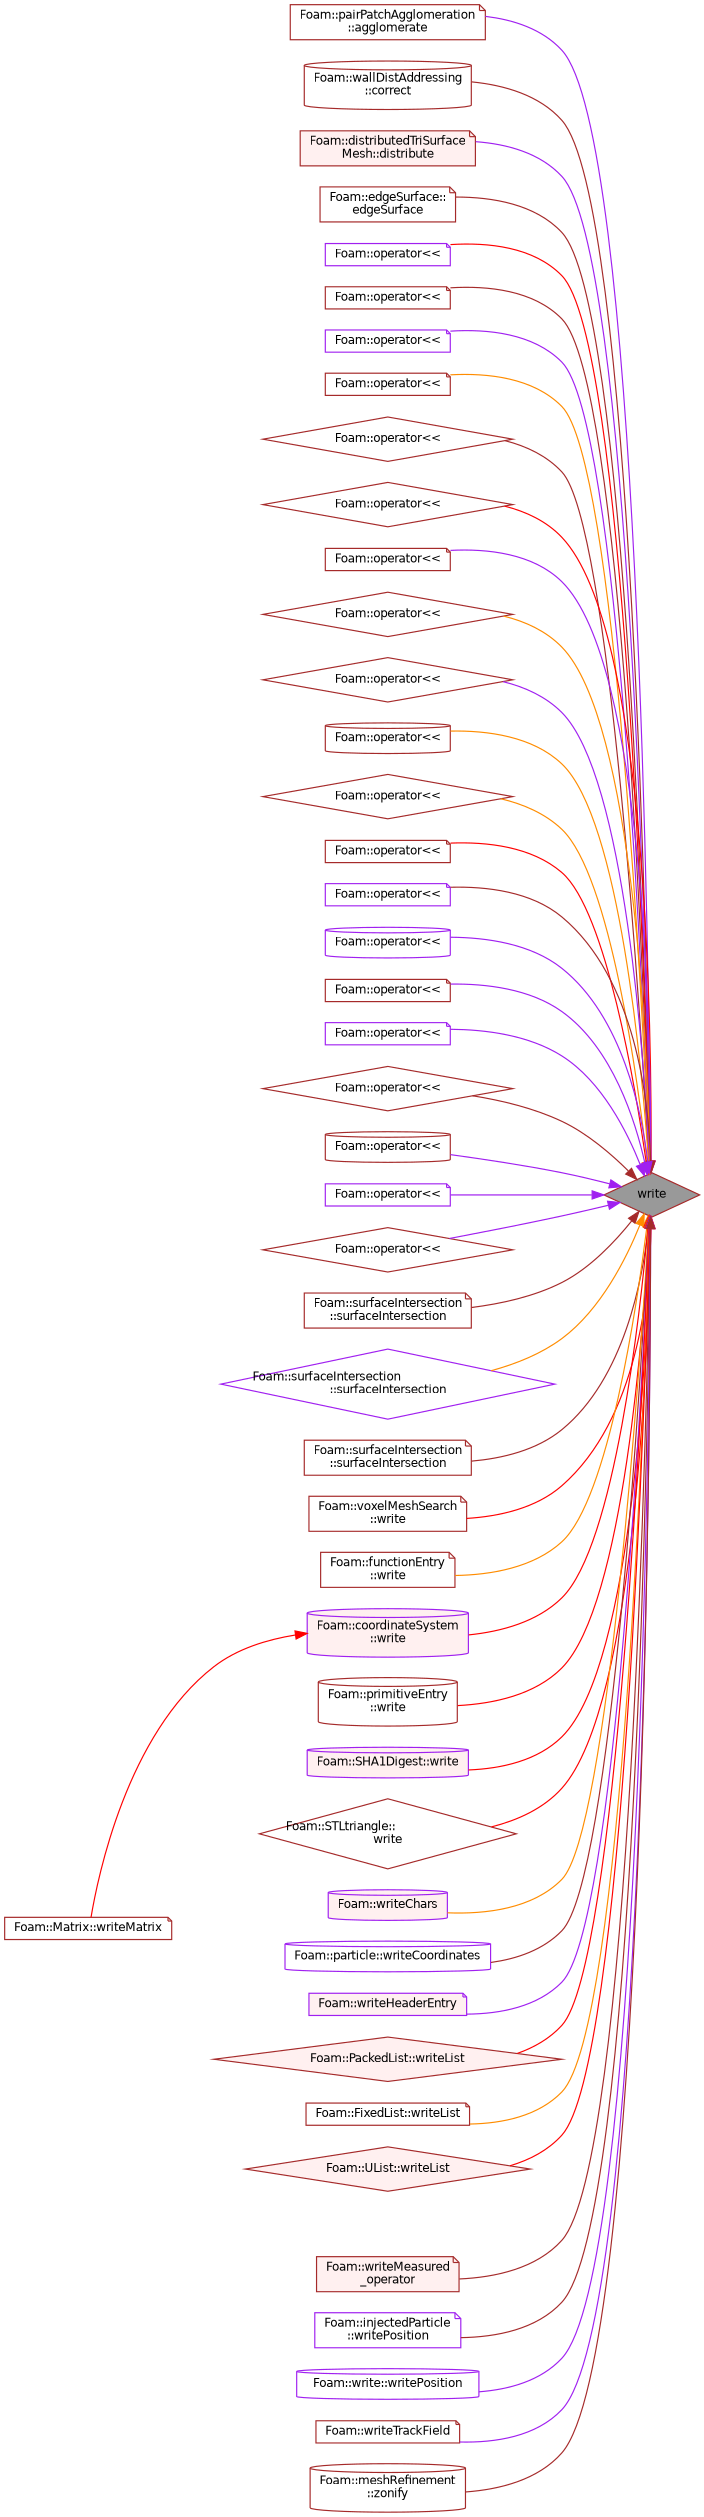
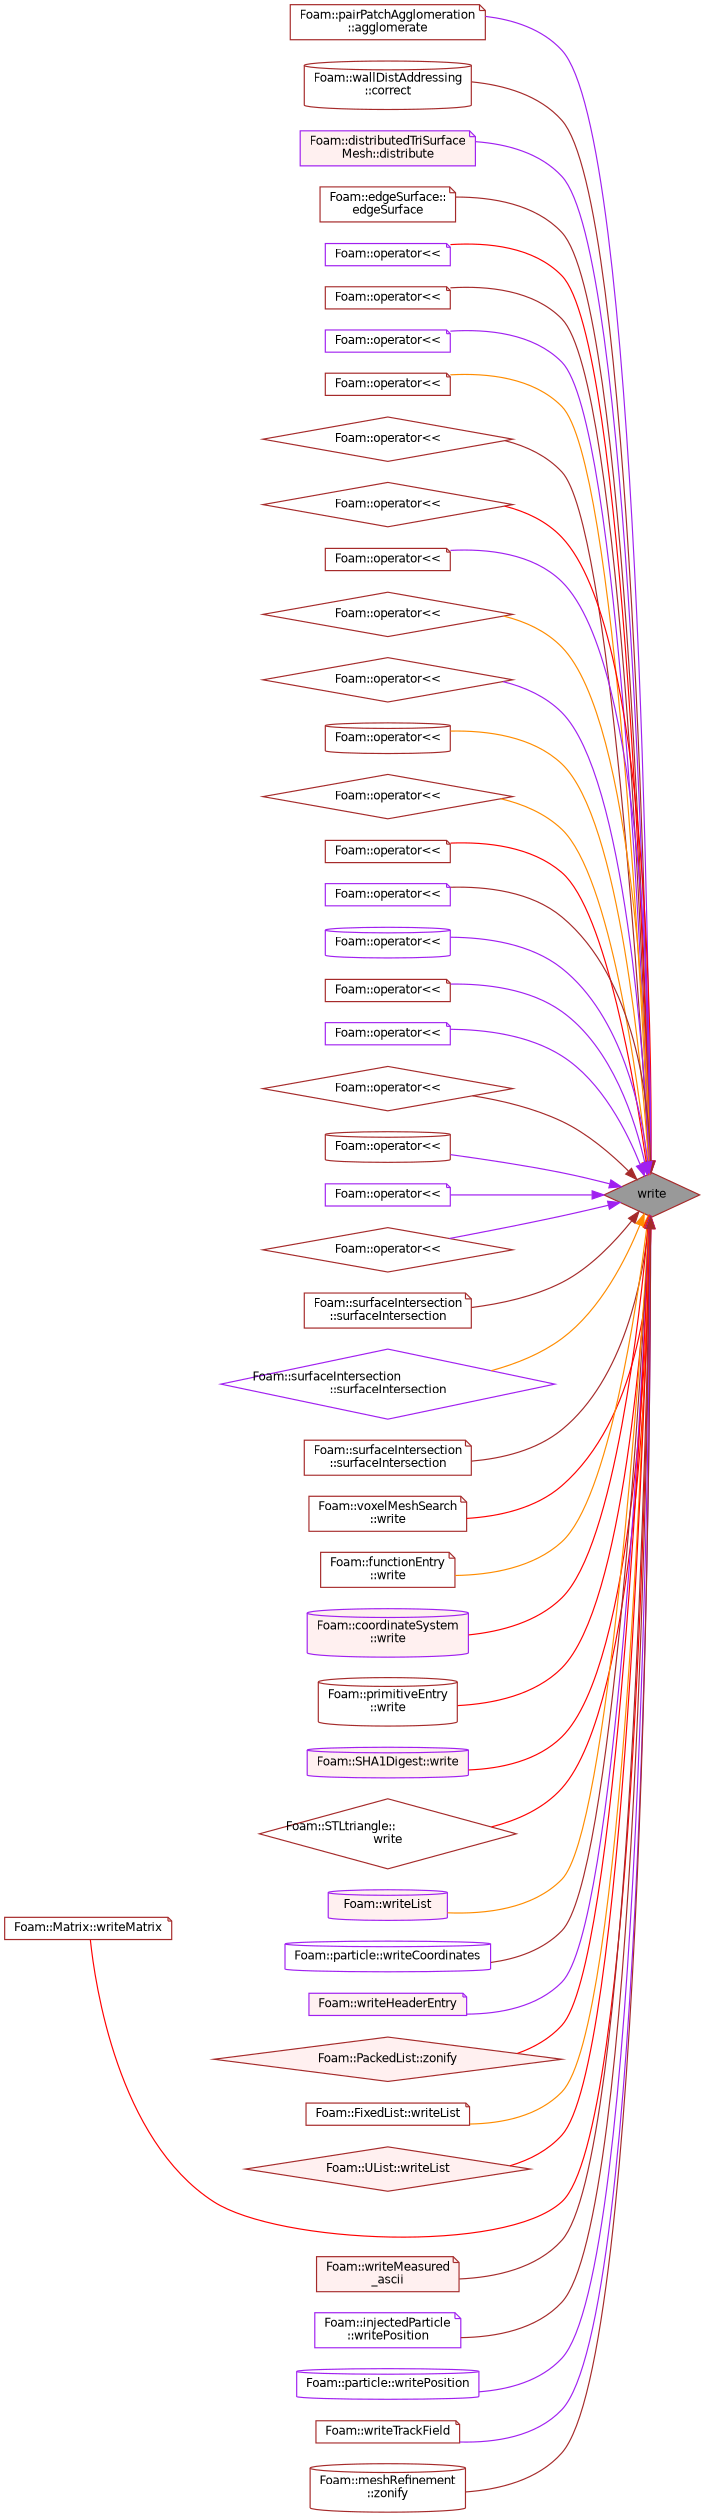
(388, 148) -> (388, 148)
(152, 1742) -> (578, 2166)
(388, 1905) -> (388, 1905)
(388, 2059) -> (388, 2059)
(388, 2274) -> (388, 2274)
(388, 2384) -> (388, 2384)
